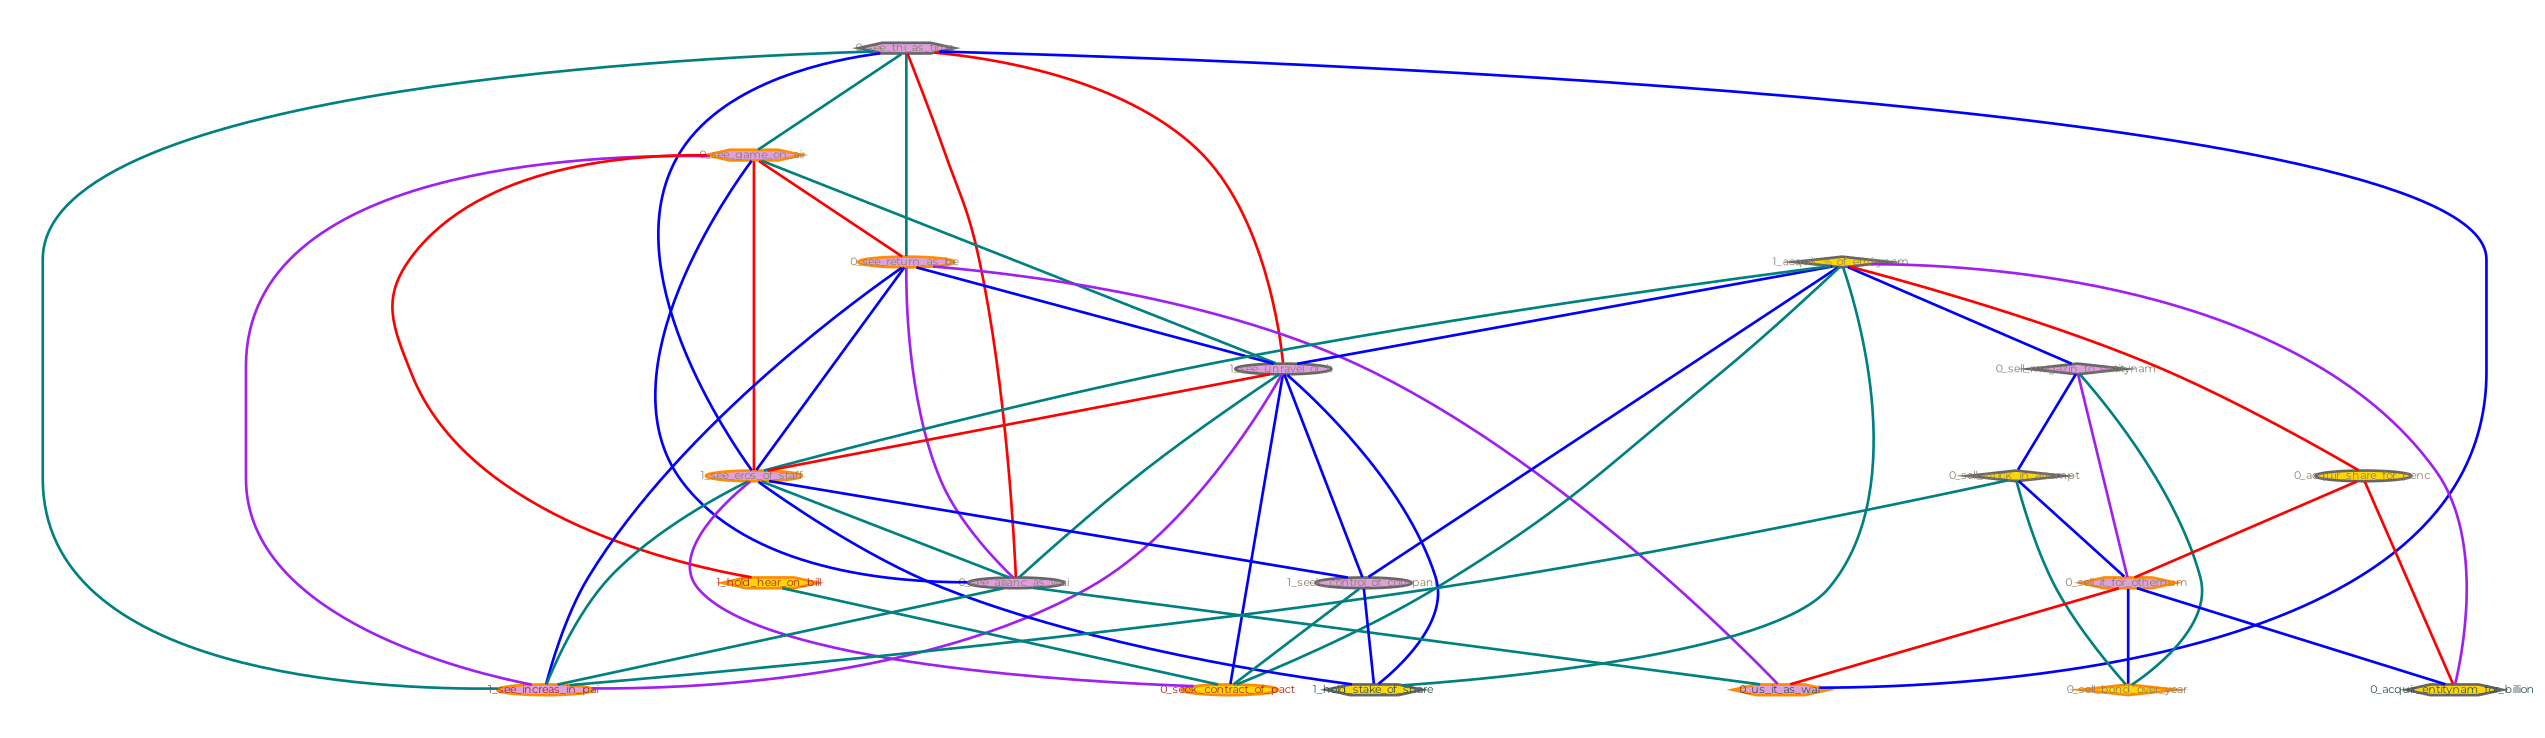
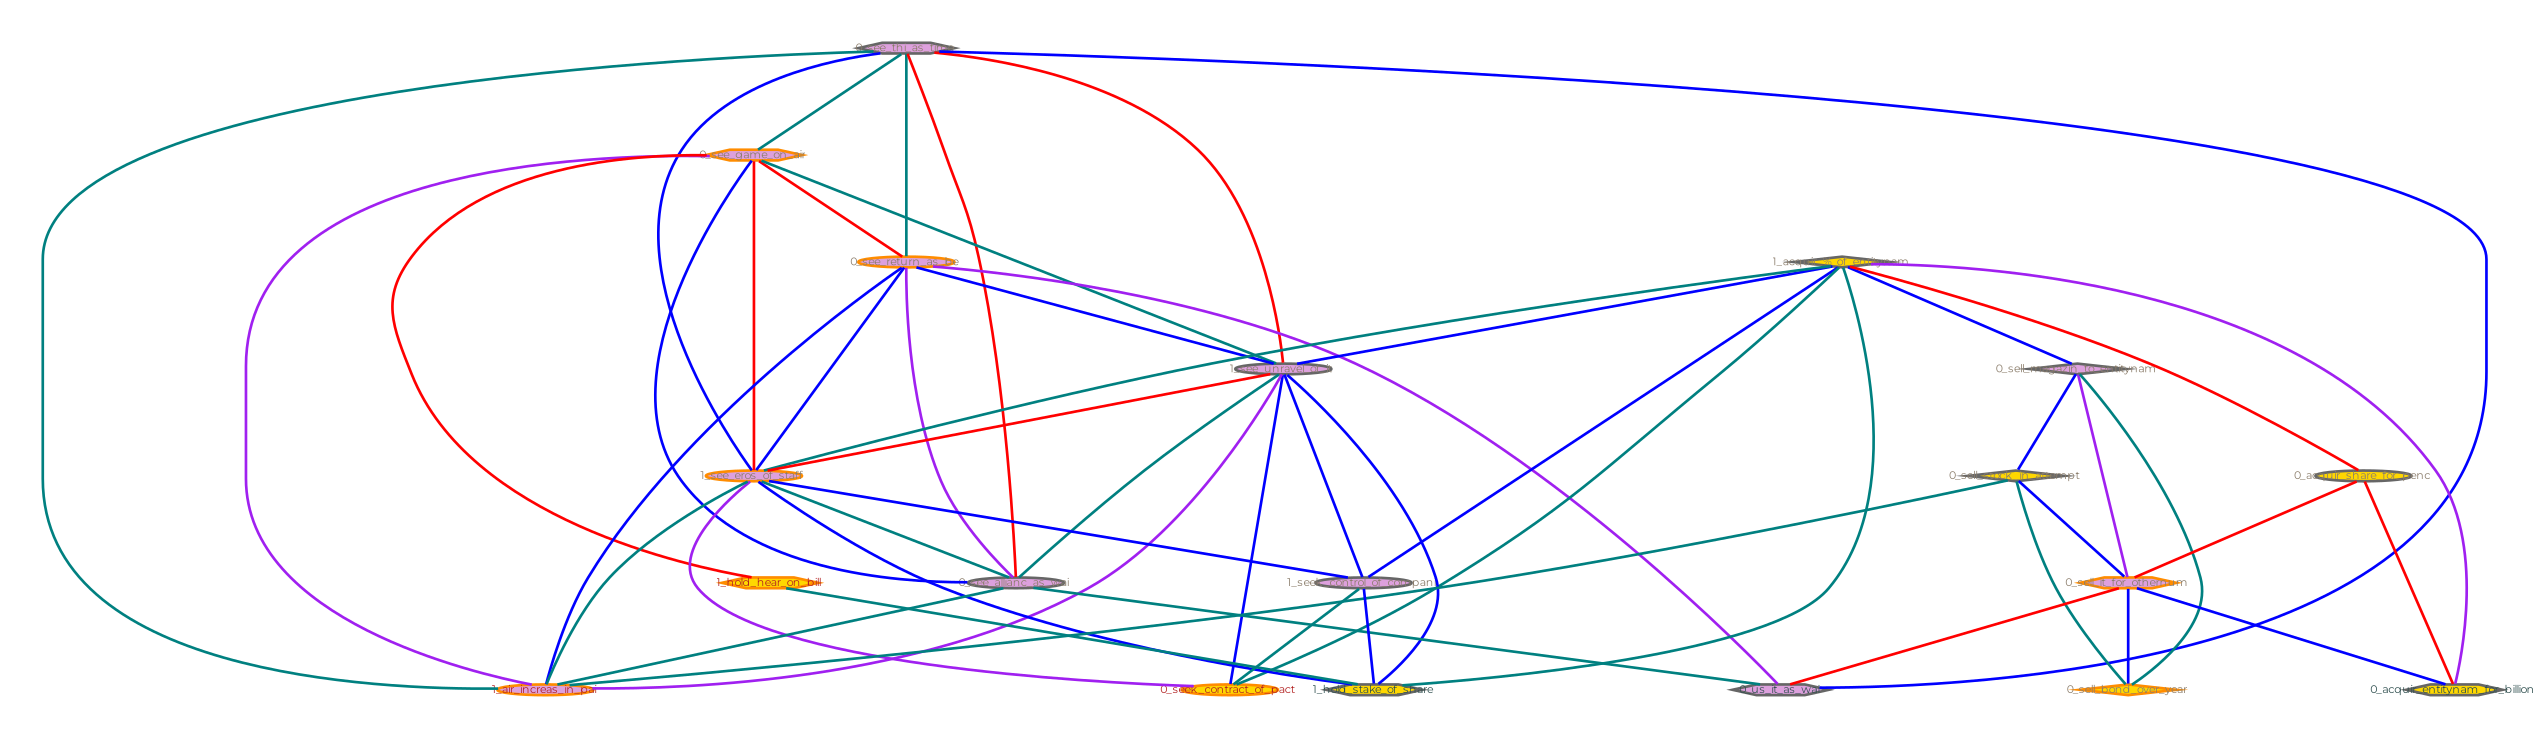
(946, 624) -> (972, 619)
(545, 690) -> (545, 690)
(1781, 690) -> (1781, 690)
